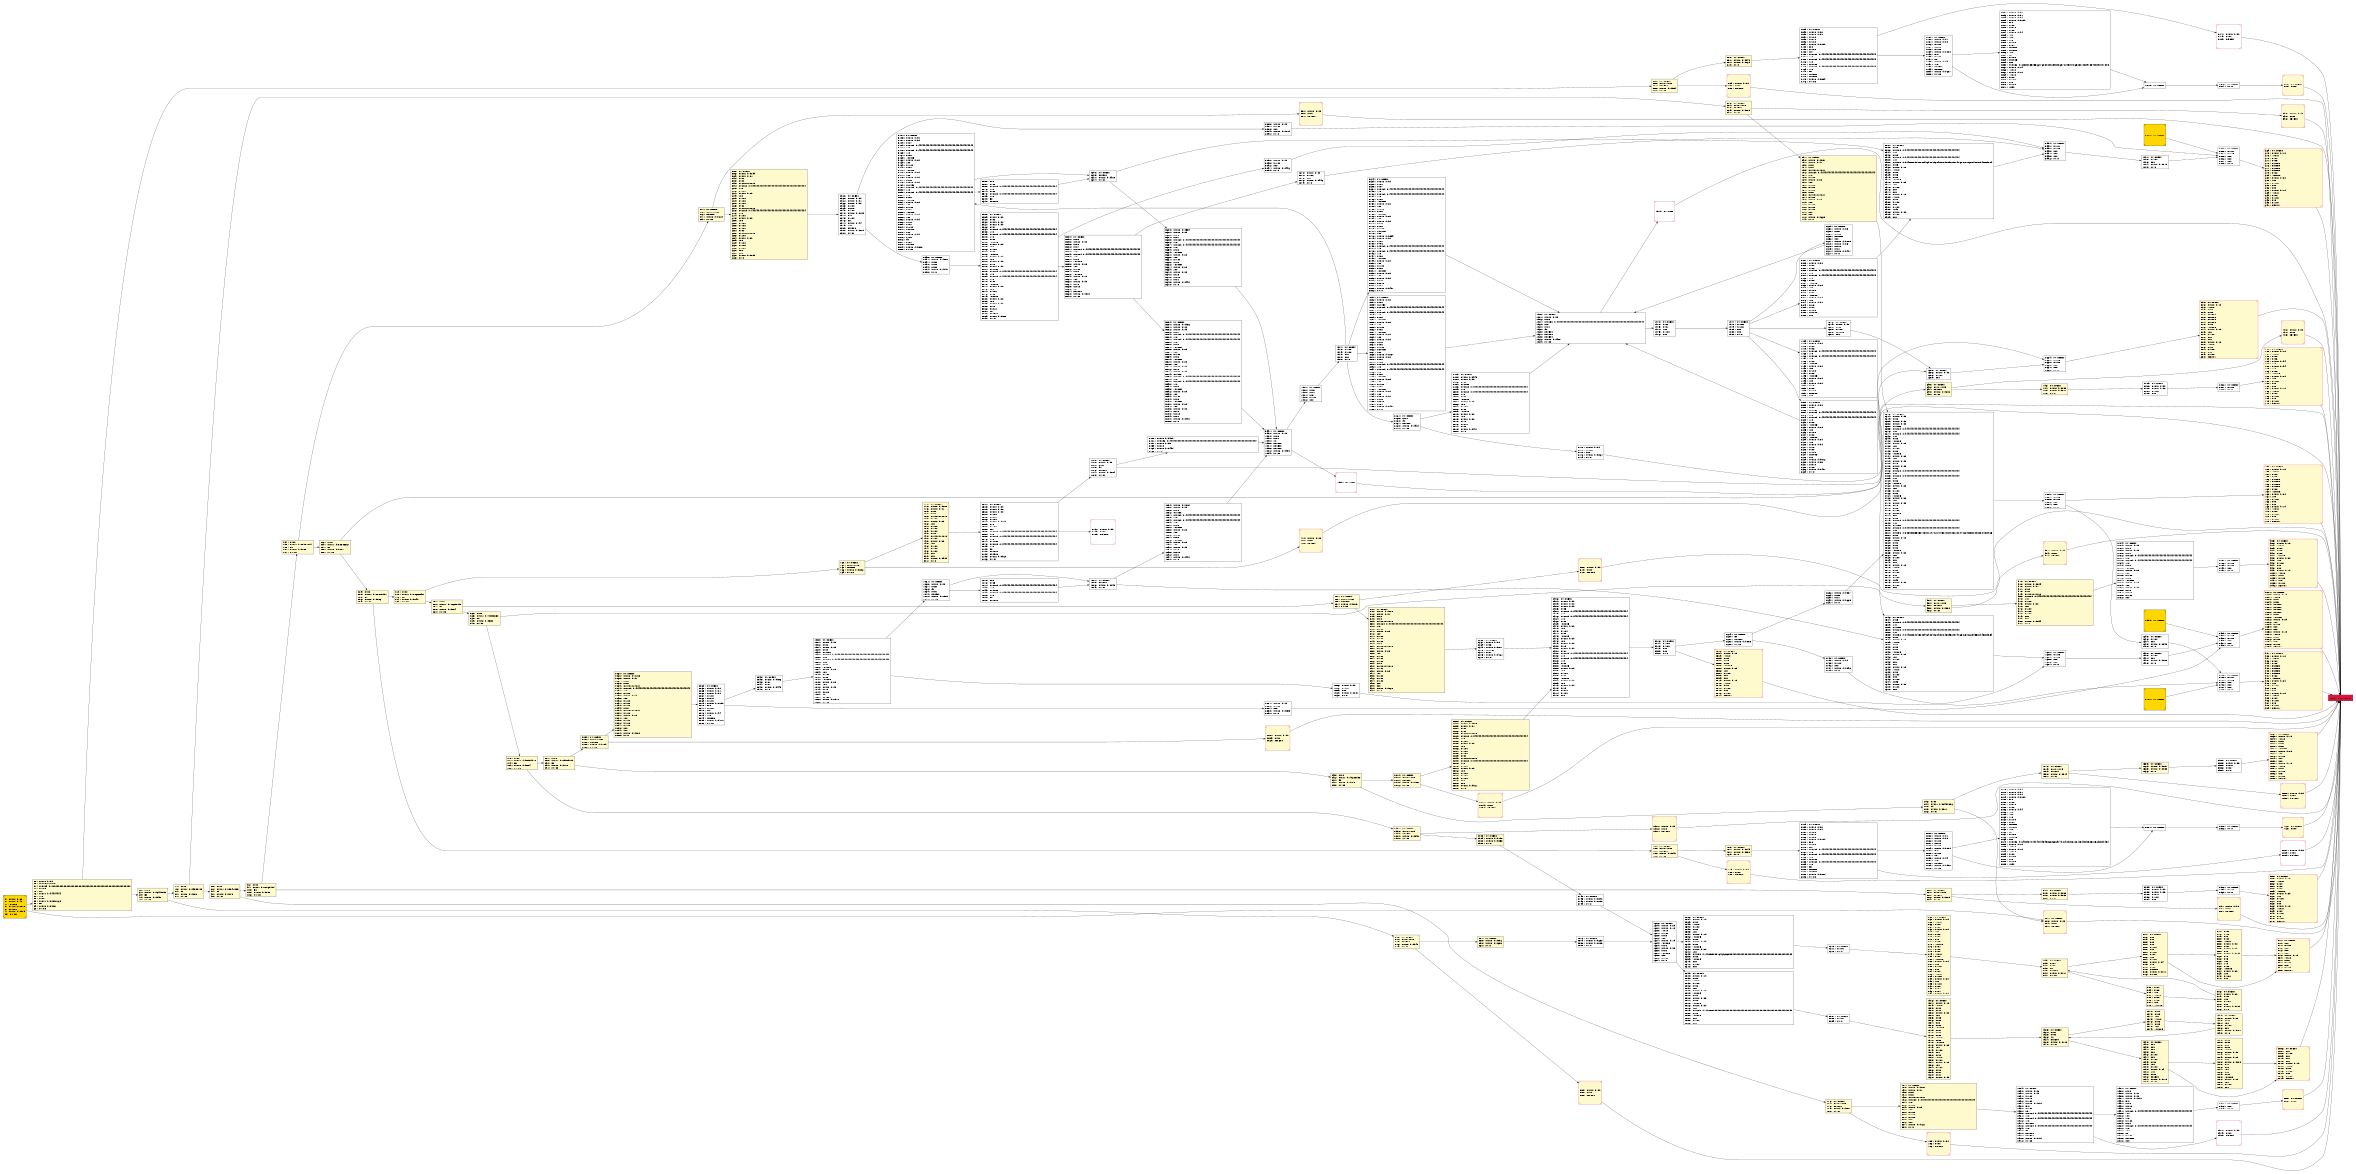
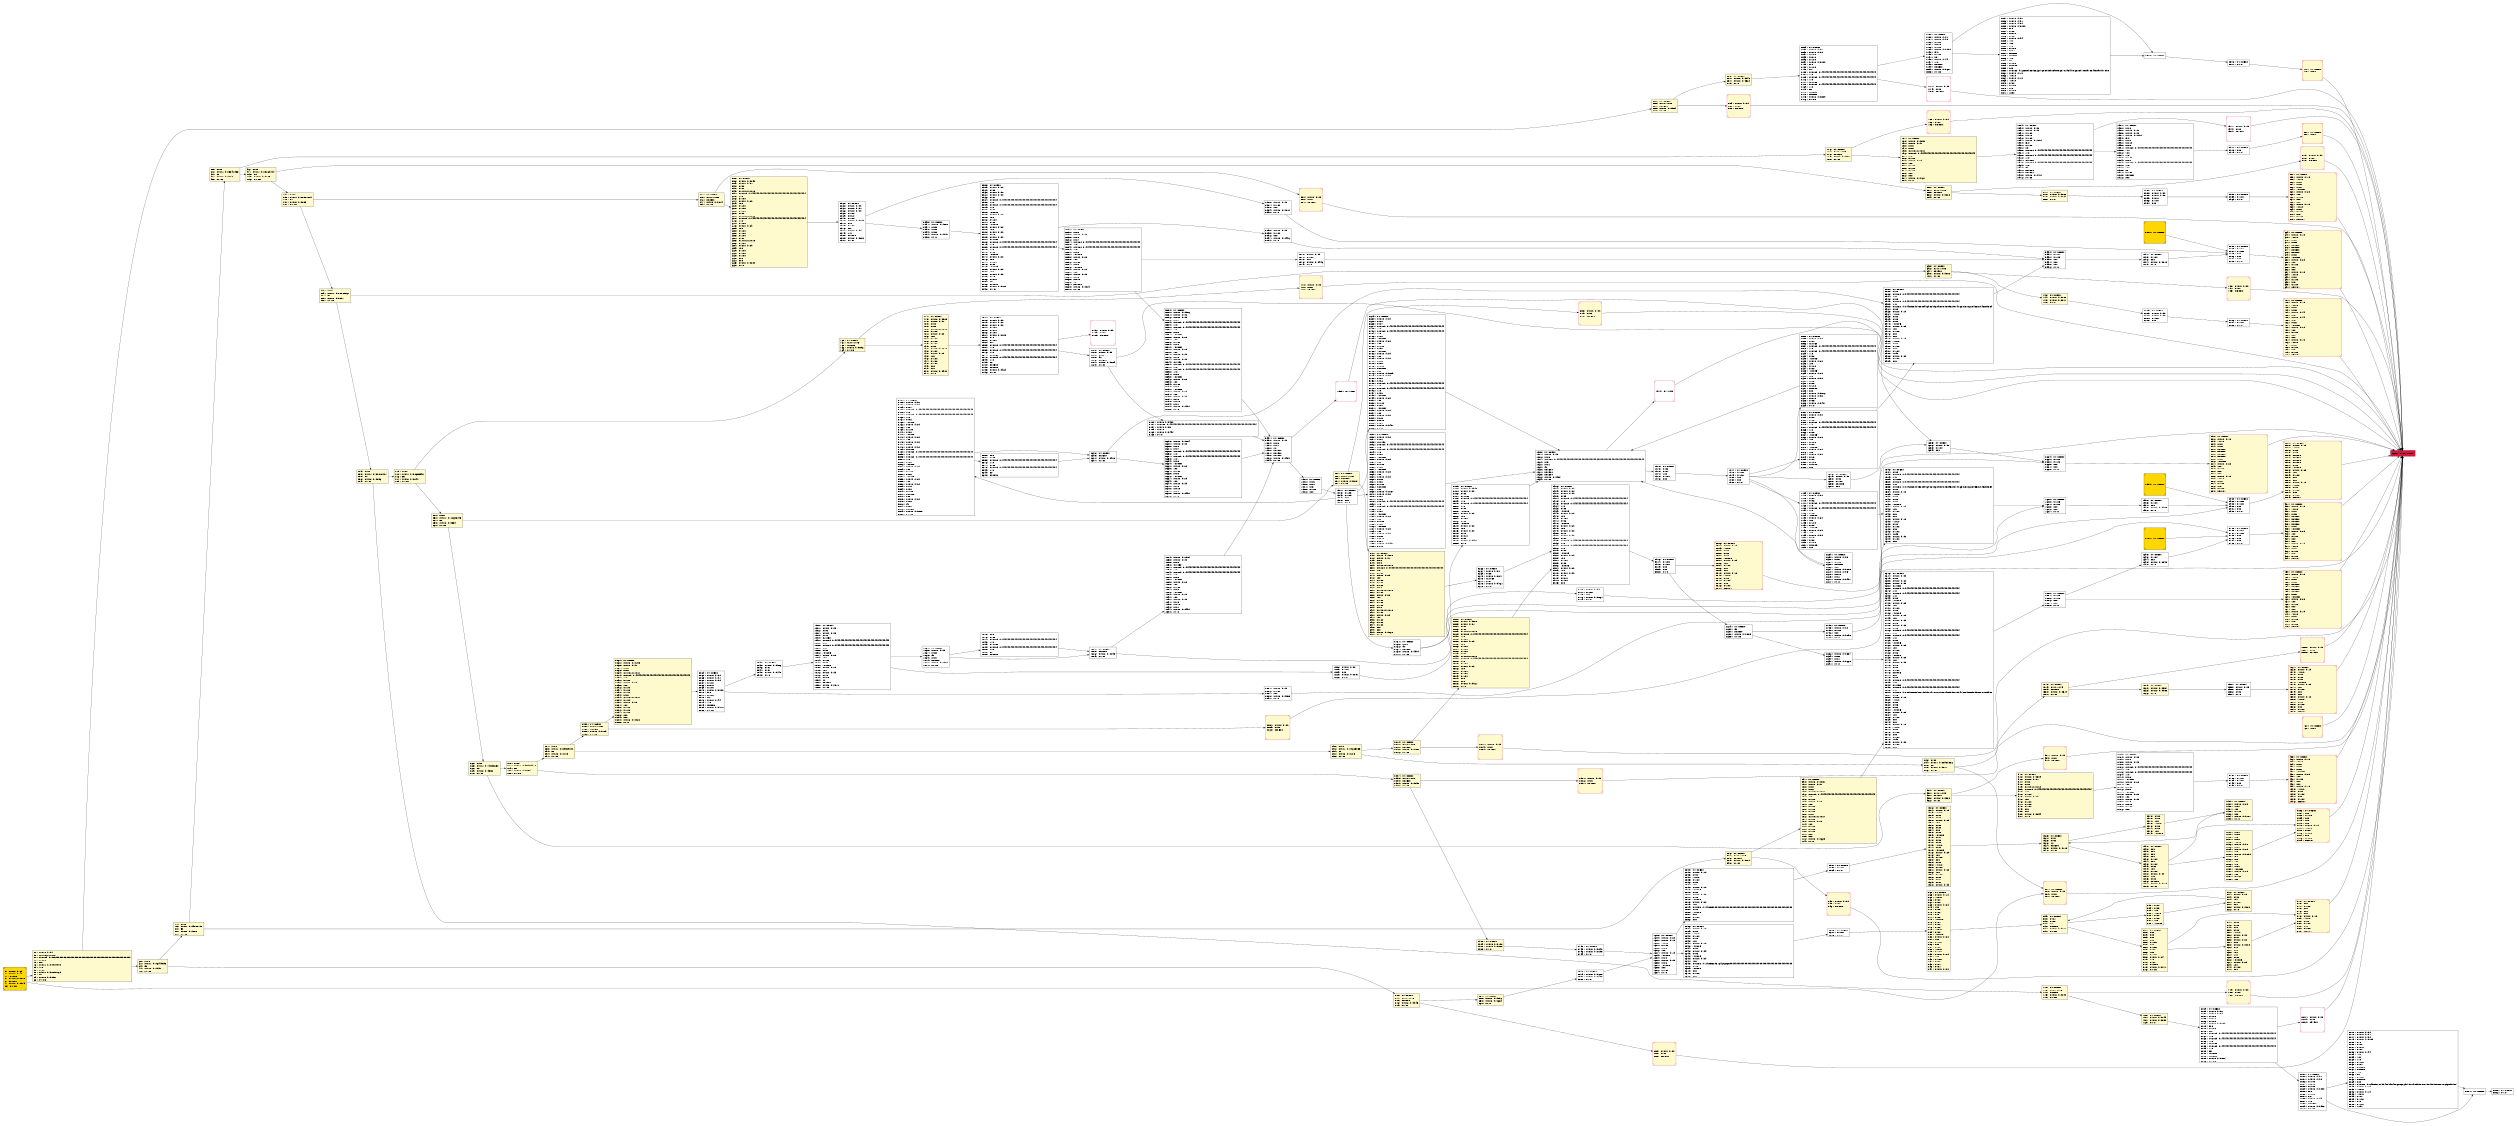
(2261, 827) -> none
